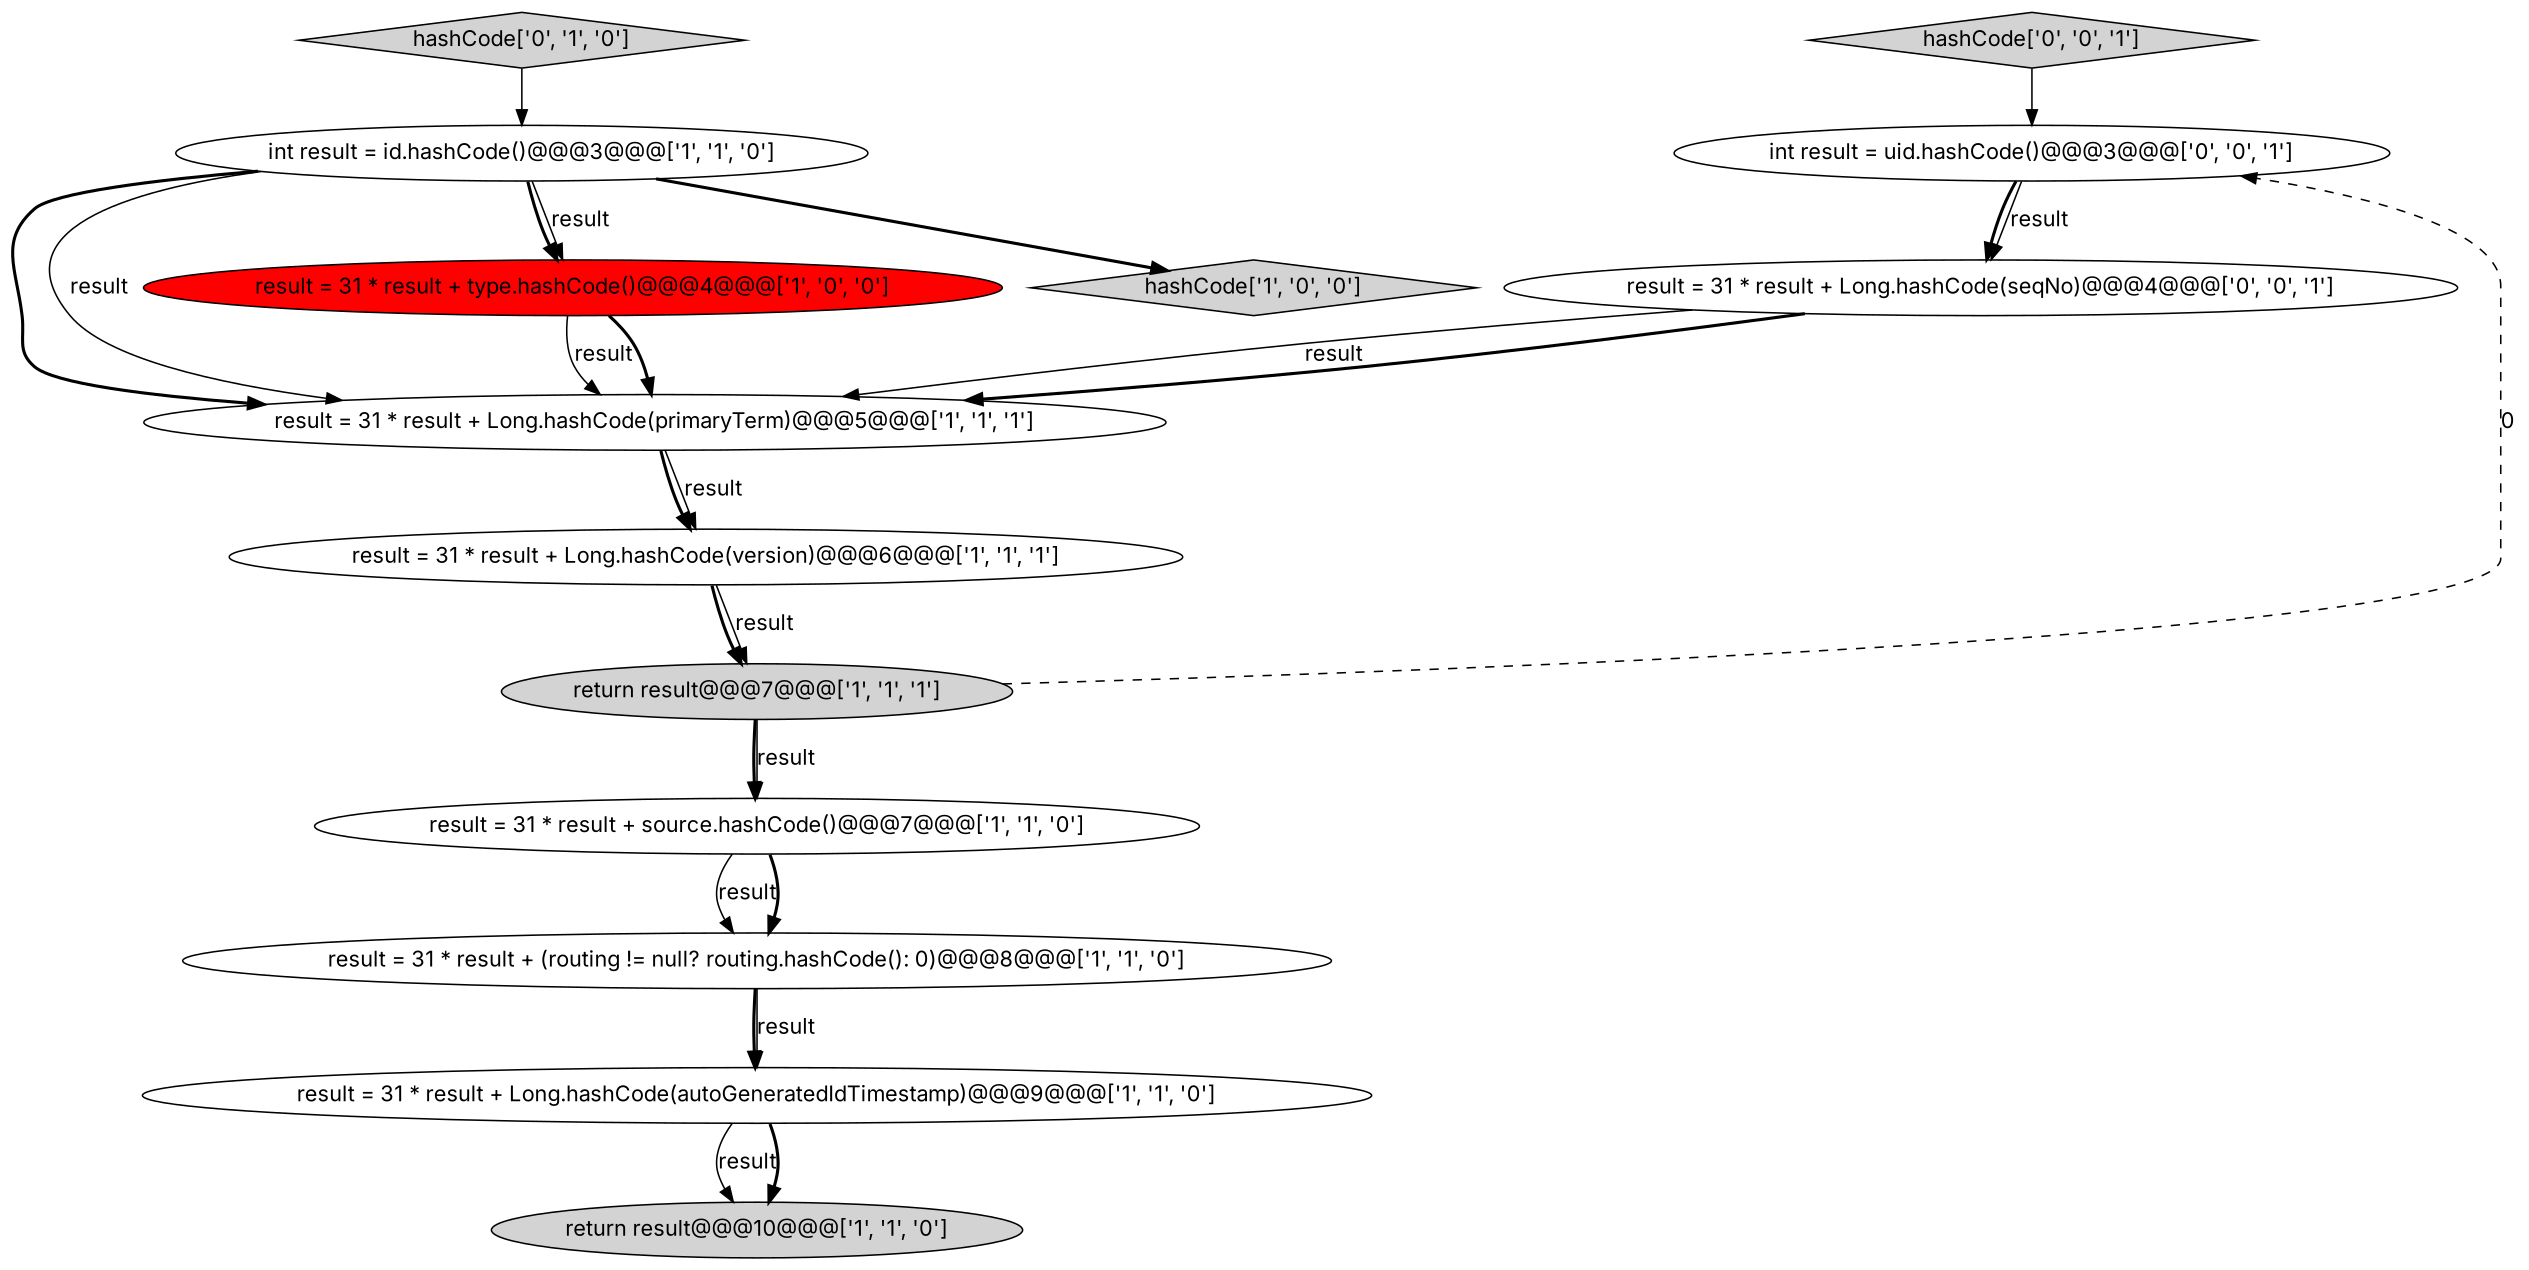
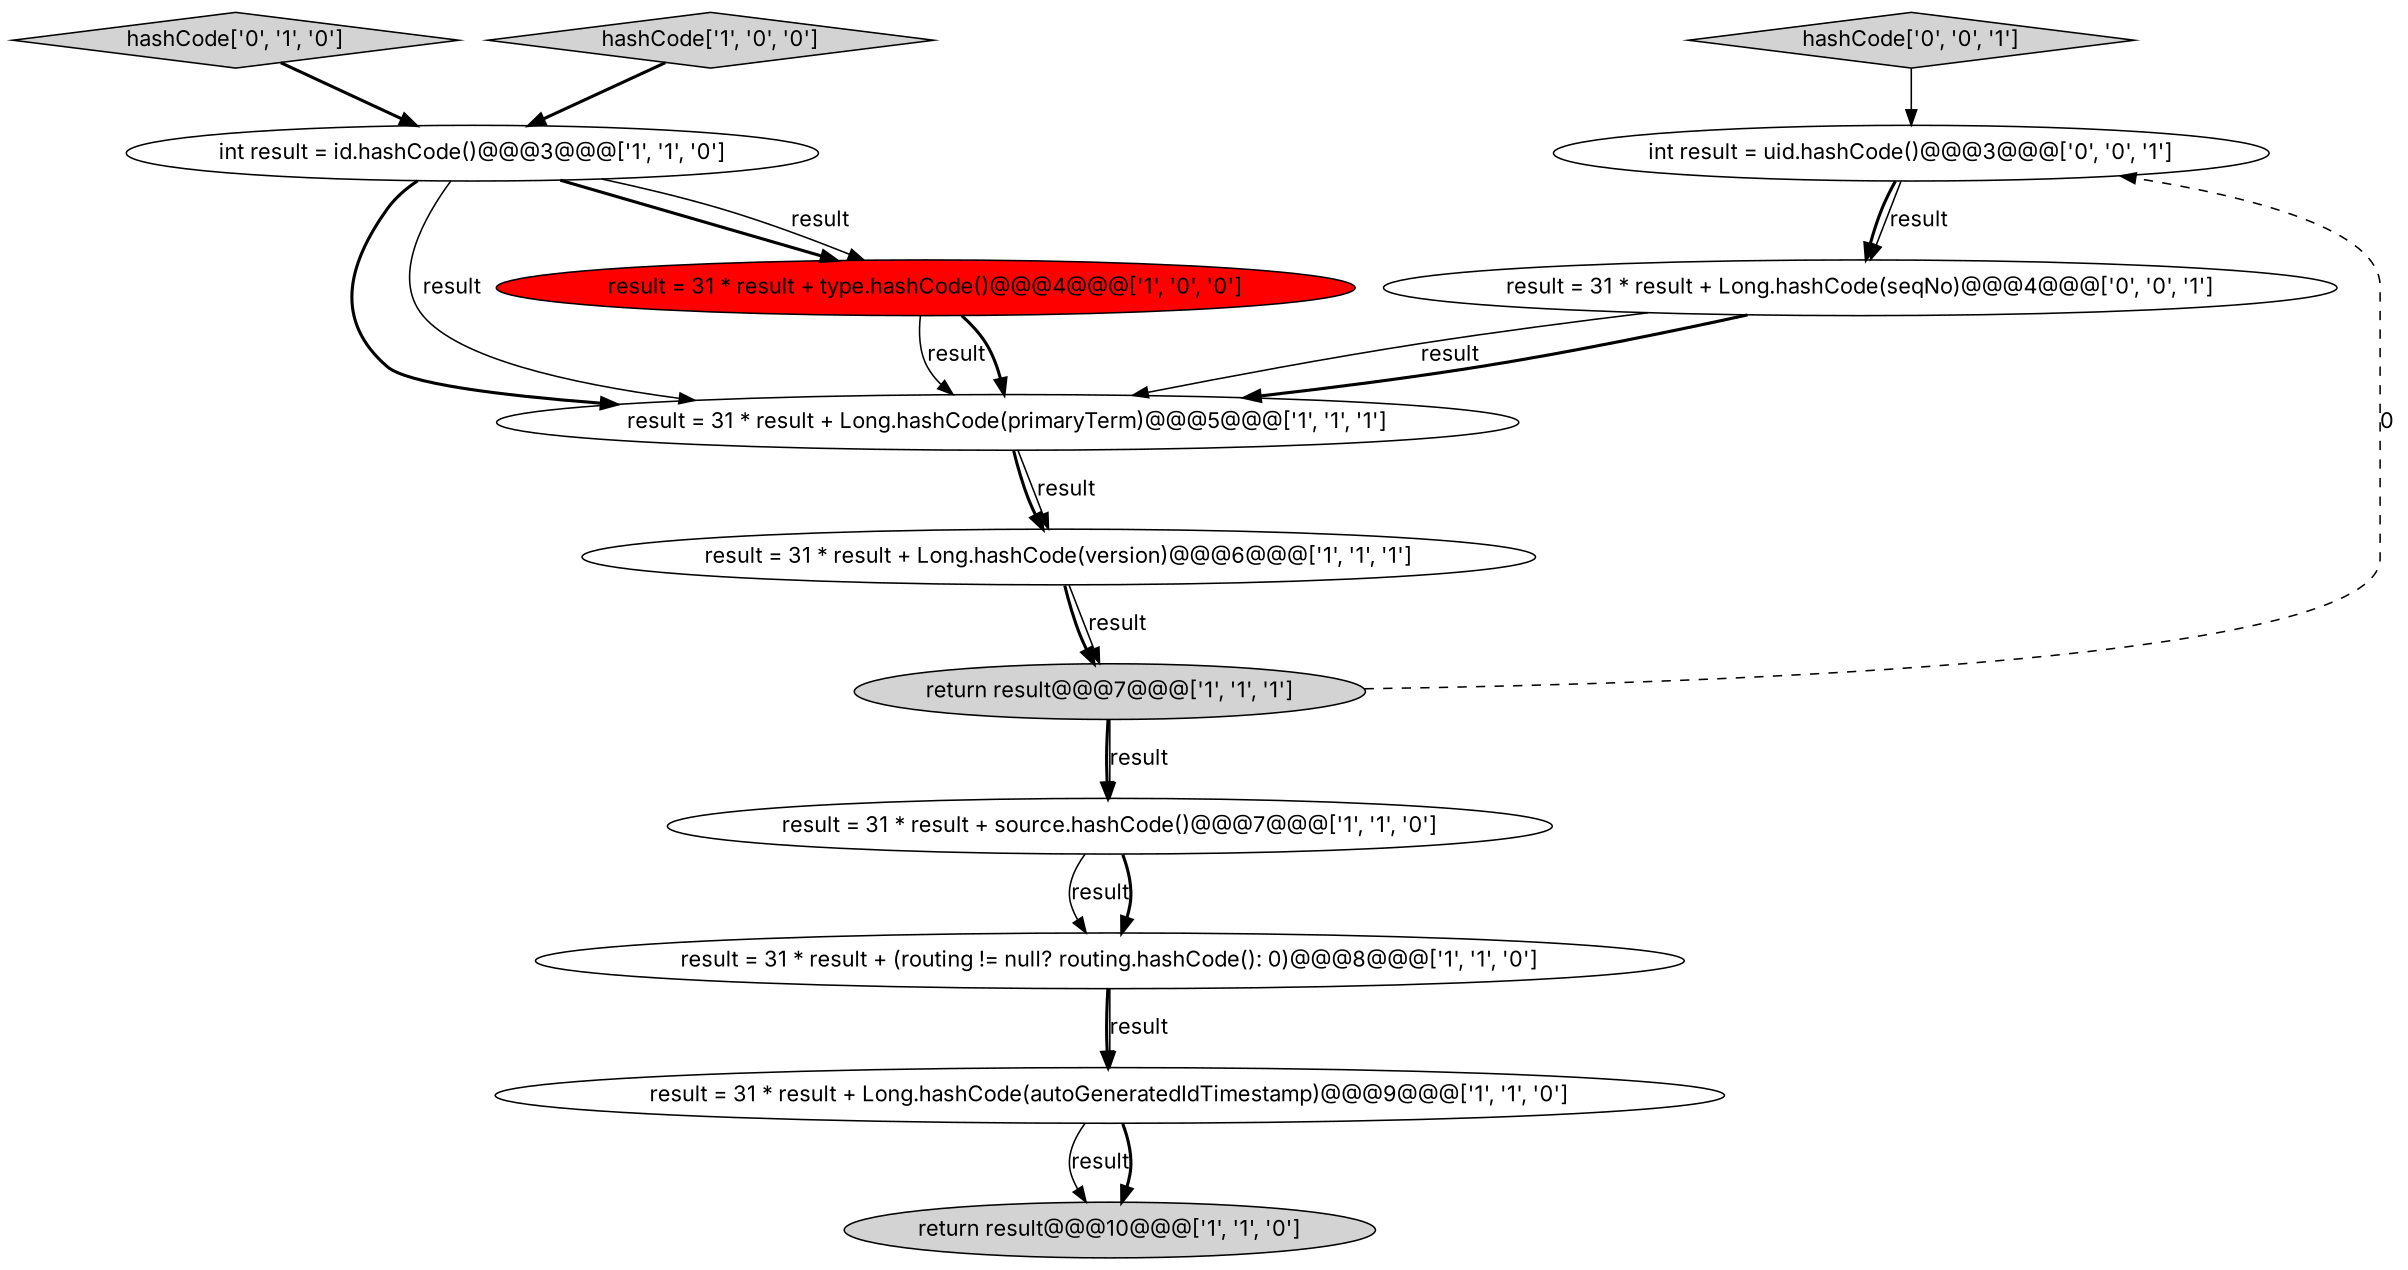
(522, 89) -> (341, 91)
(904, 223) -> (604, 91)
